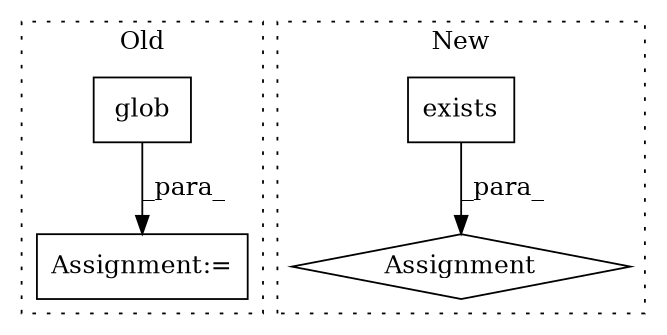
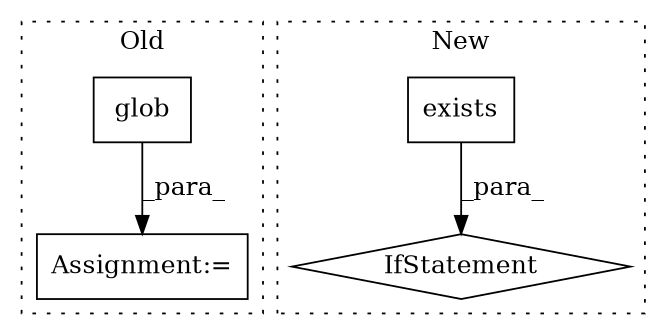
(461, 267) -> (461, 267)
